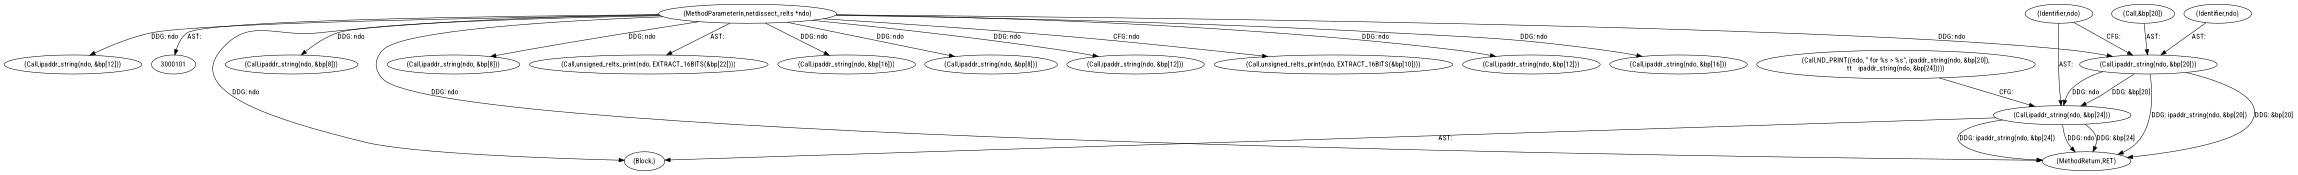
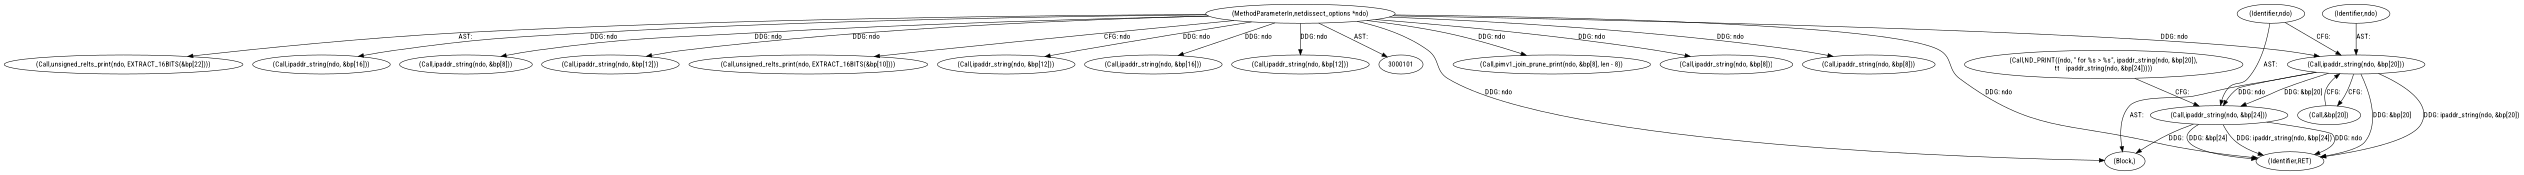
(748, 14) -> (1300, 14)
(2154, 37) -> (2334, 92)
none -> (1552, 64)
none -> (2348, 88)
none -> (2202, 94)
(1446, 138) -> (2177, 138)
(2087, 161) -> (2290, 161)
